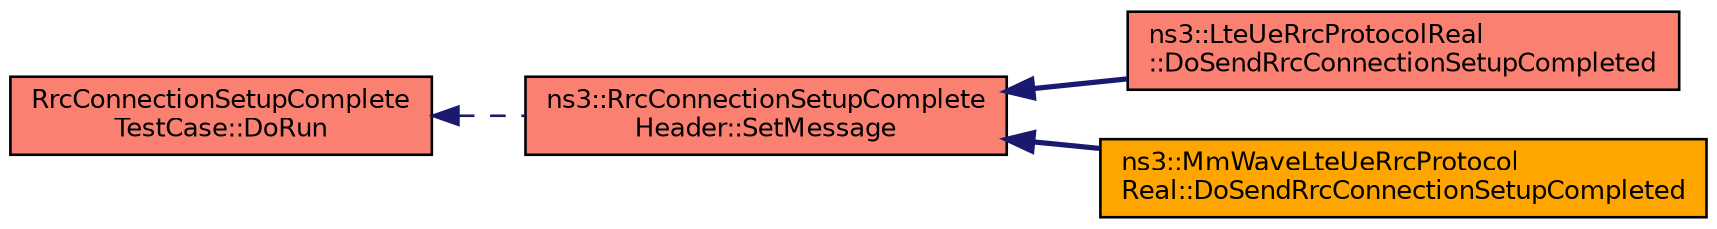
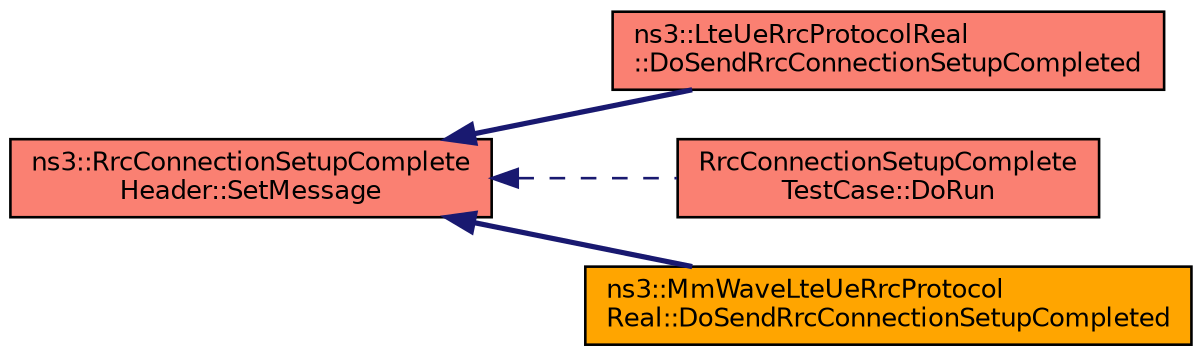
(492, 116) -> (598, 178)
